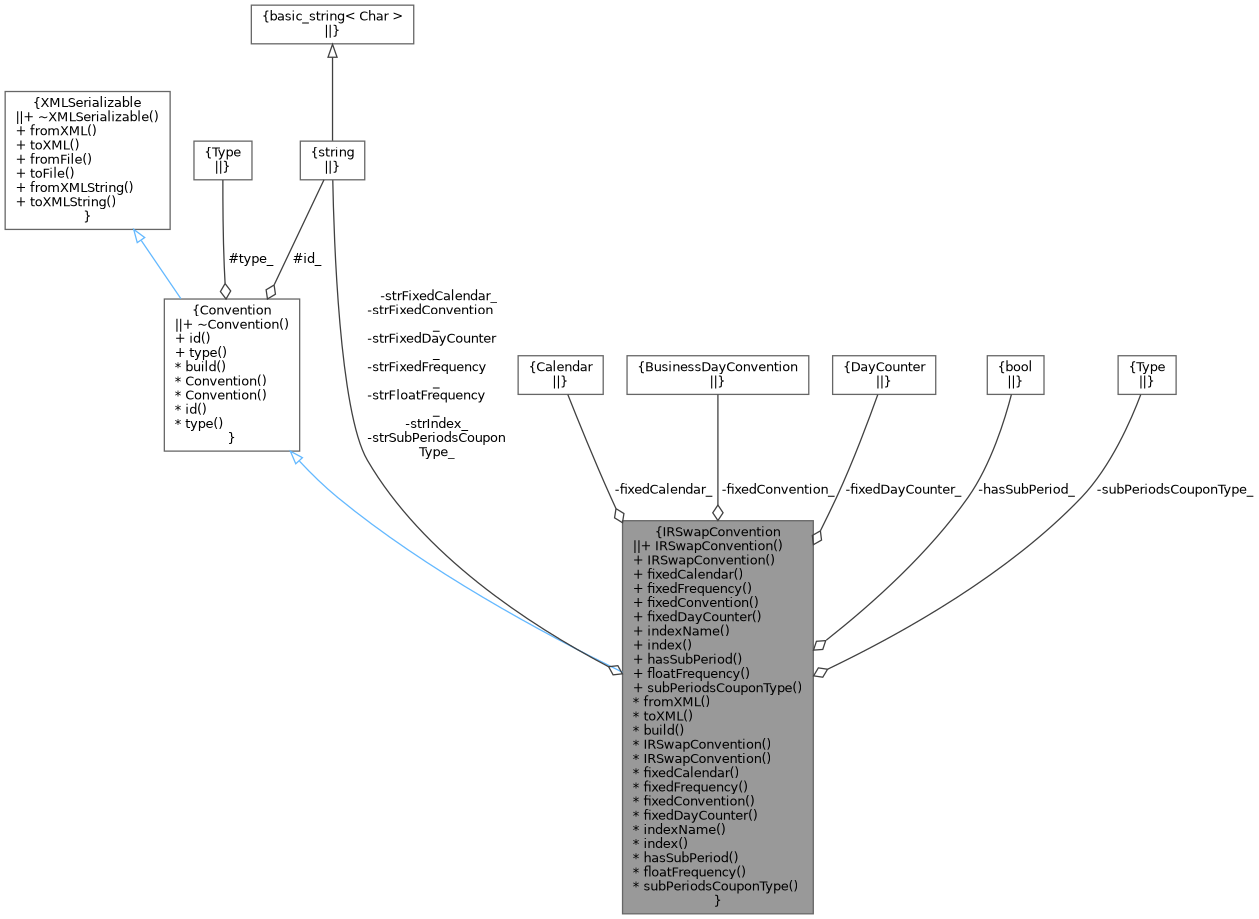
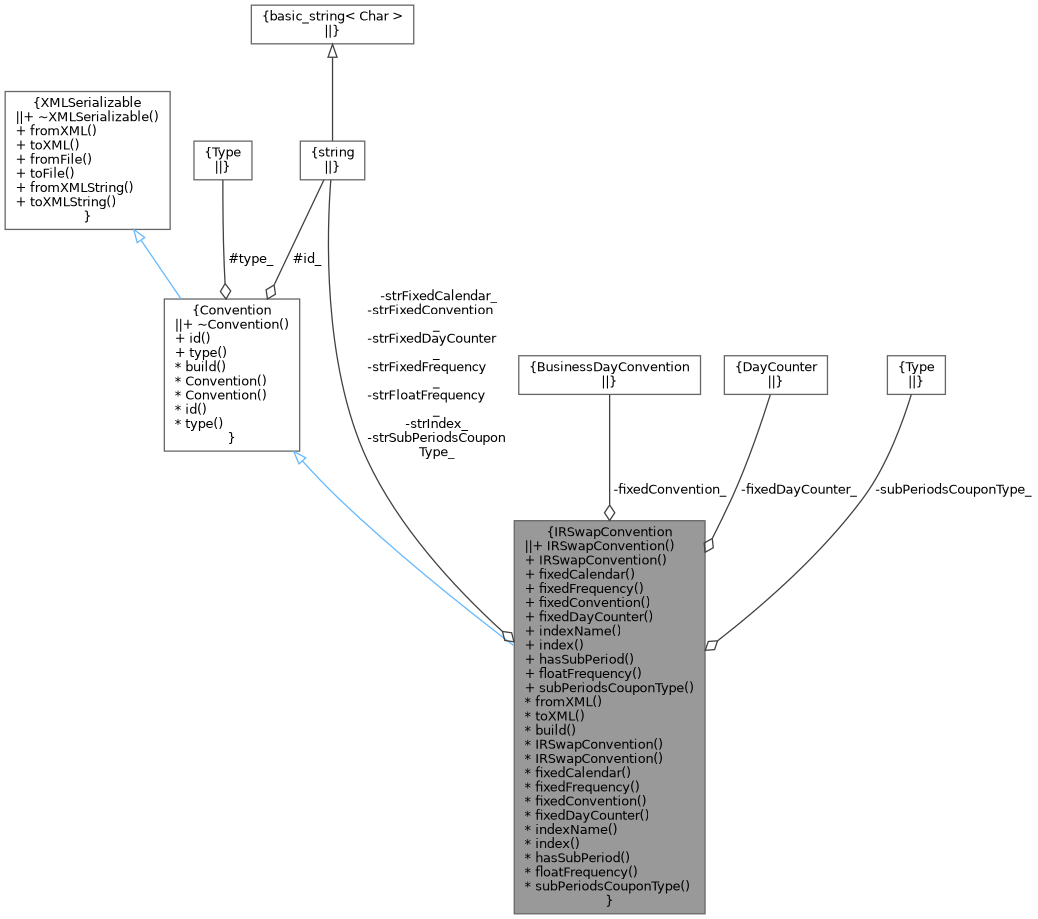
(561, 375) -> none
(1016, 375) -> none
